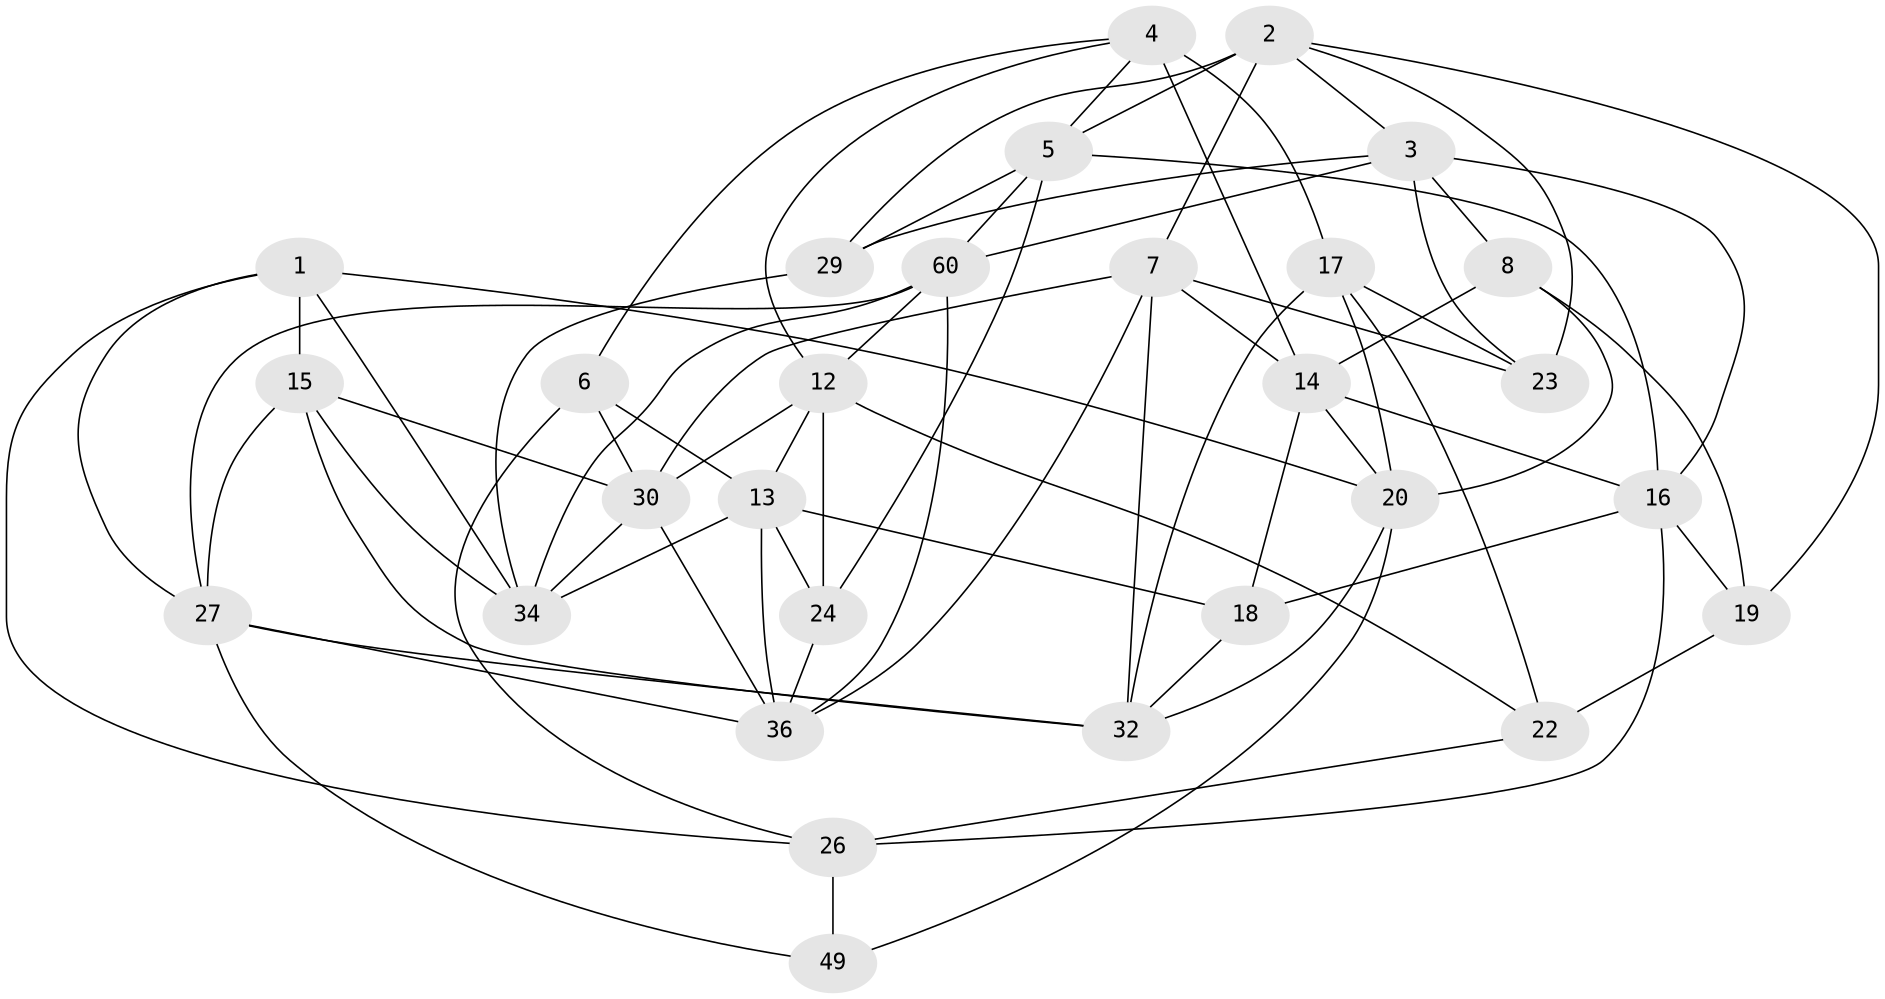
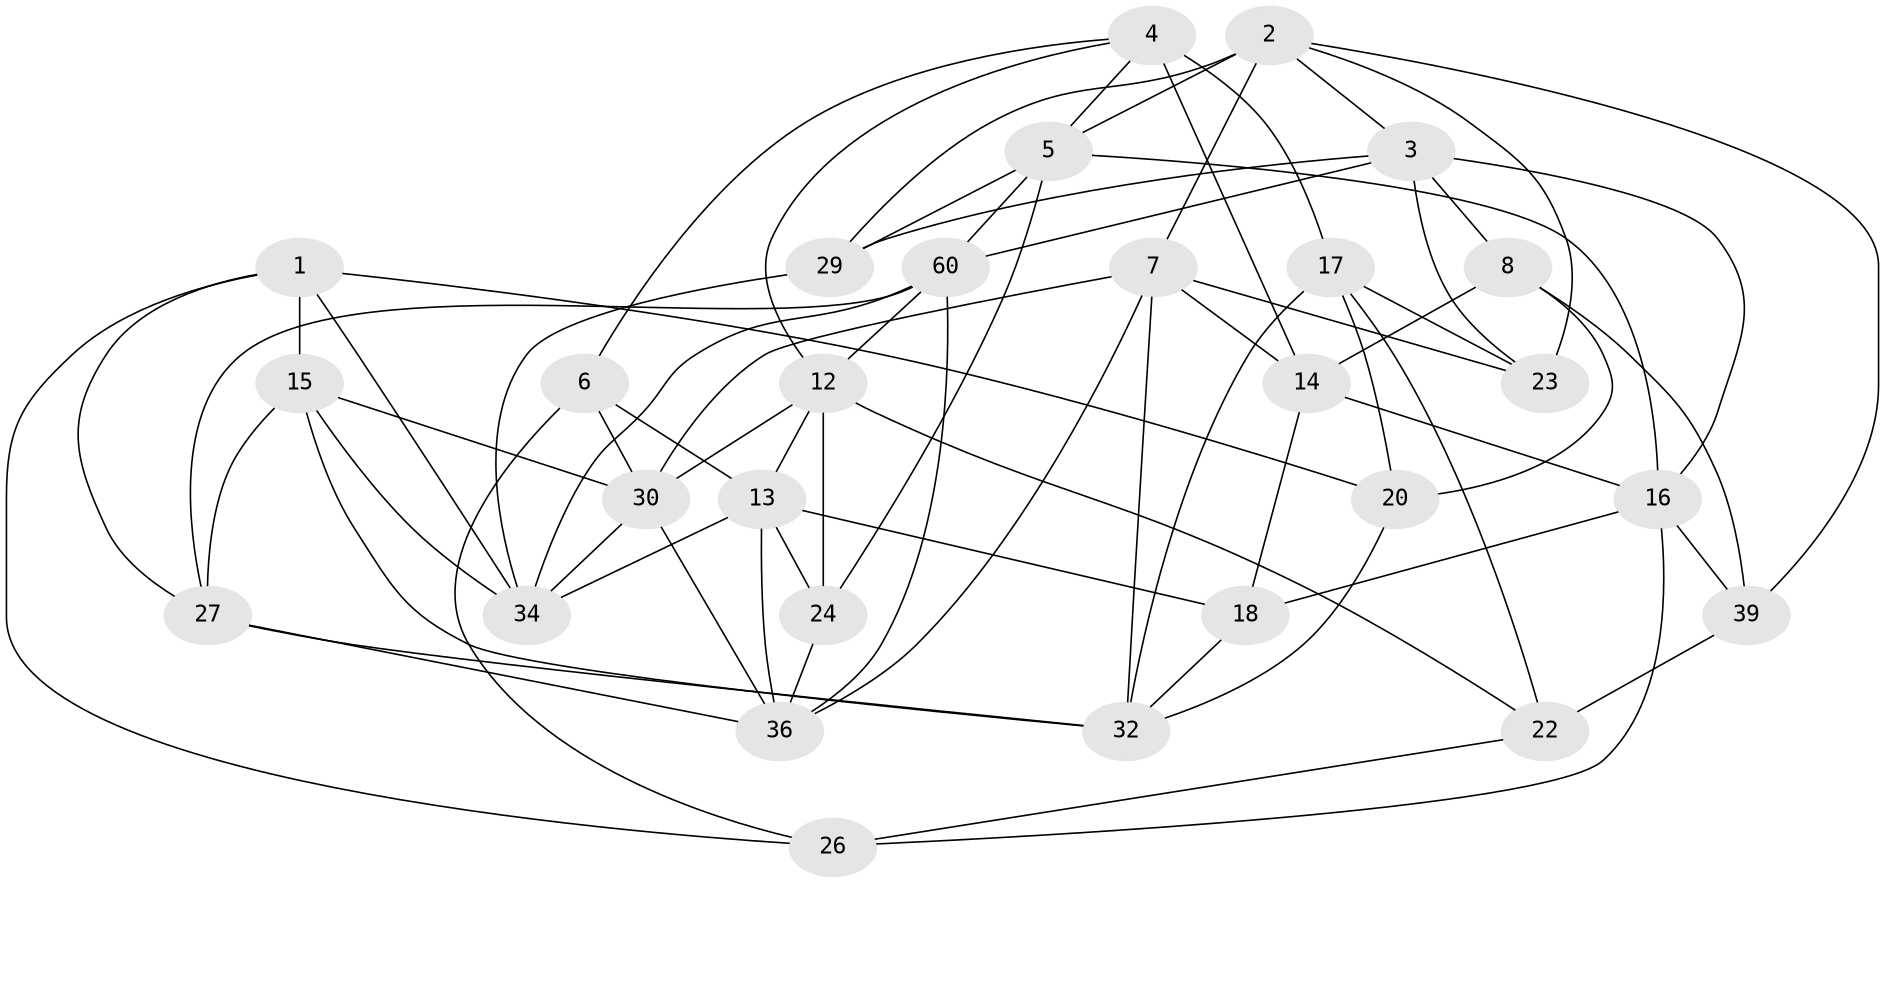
(1351, 441) -> none
(1746, 615) -> (1746, 615)
(833, 963) -> none
